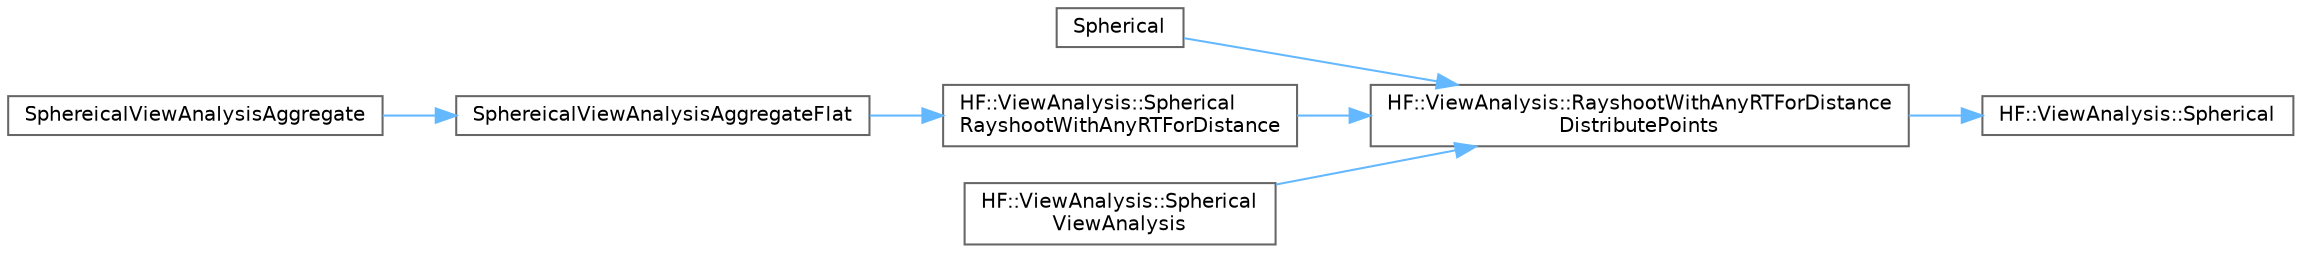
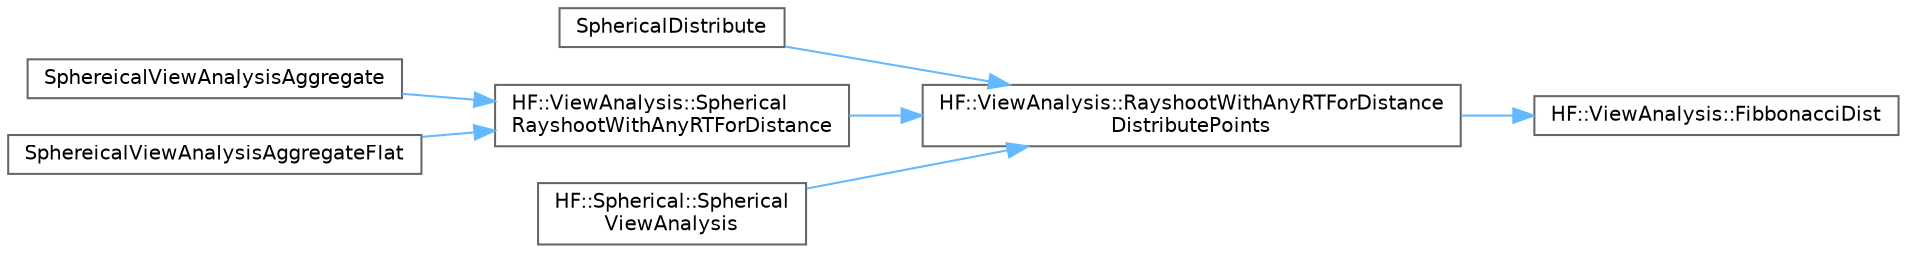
(1120, 28) -> (672, 28)
(409, 116) -> (438, 97)
(2138, 116) -> (1716, 116)
(1120, 214) -> (672, 214)
